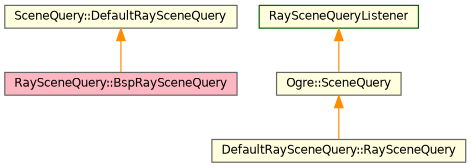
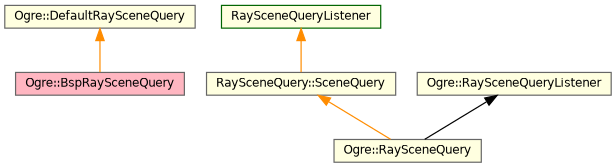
(121, 17) -> (100, 17)
(121, 84) -> (100, 84)
(339, 84) -> (301, 84)
none -> (514, 84)
(339, 151) -> (408, 151)
